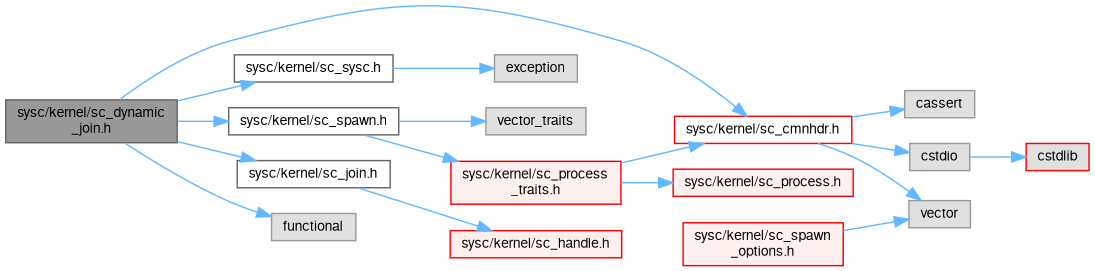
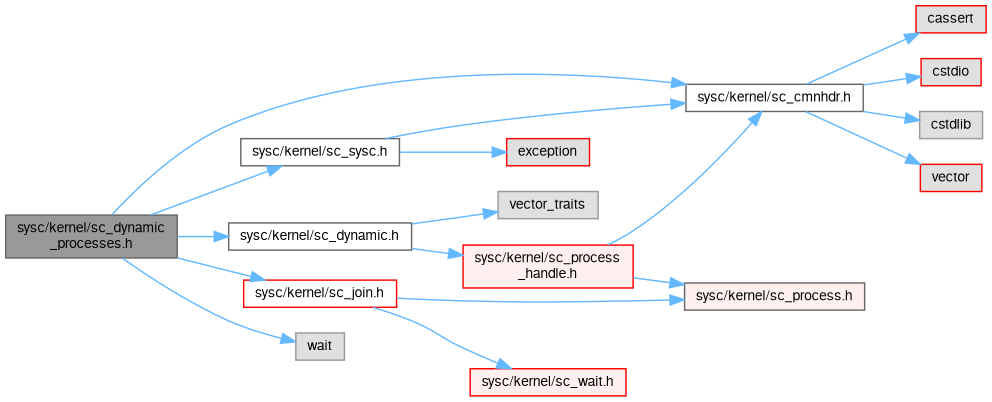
(536, 68) -> (548, 152)
(940, 104) -> (951, 19)
none -> (528, 117)
(91, 121) -> (91, 237)
(314, 121) -> (320, 237)
(763, 130) -> (775, 98)
(940, 157) -> (951, 72)
(991, 157) -> (884, 115)
(1058, 157) -> (951, 125)
(314, 174) -> (320, 294)
(536, 183) -> (548, 267)
(763, 183) -> (775, 297)
(940, 214) -> (951, 178)
(314, 227) -> (320, 347)
(536, 244) -> (548, 382)
(763, 244) -> none
none -> (533, 302)
